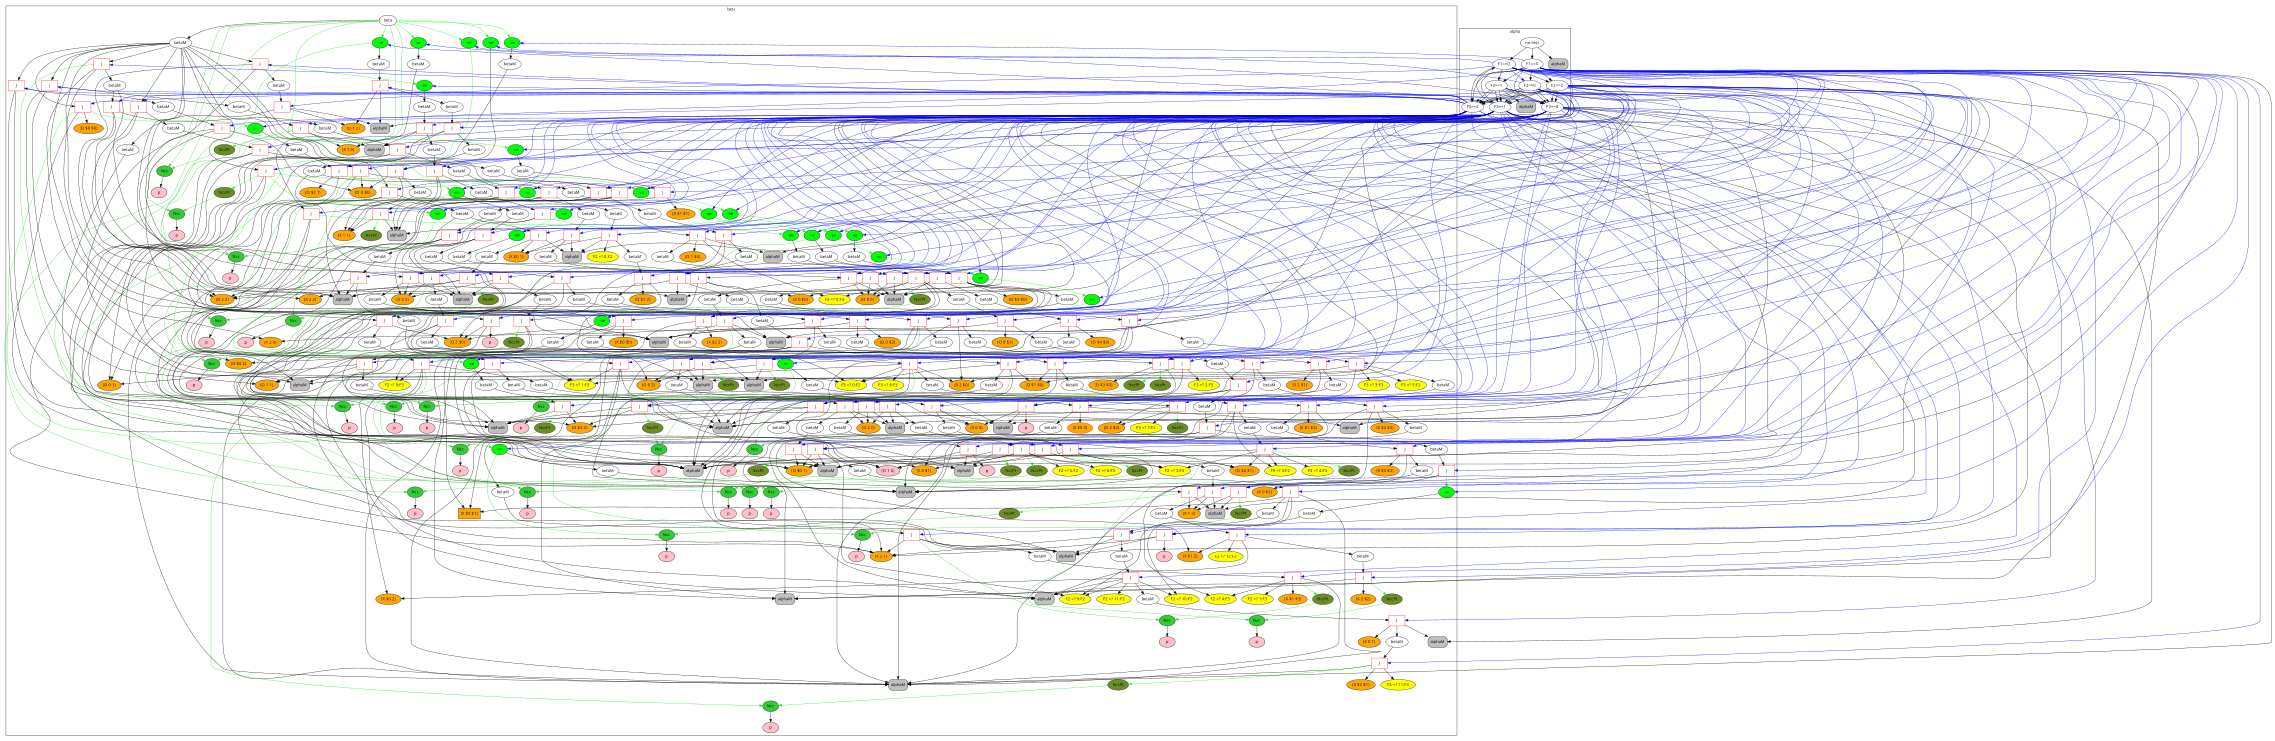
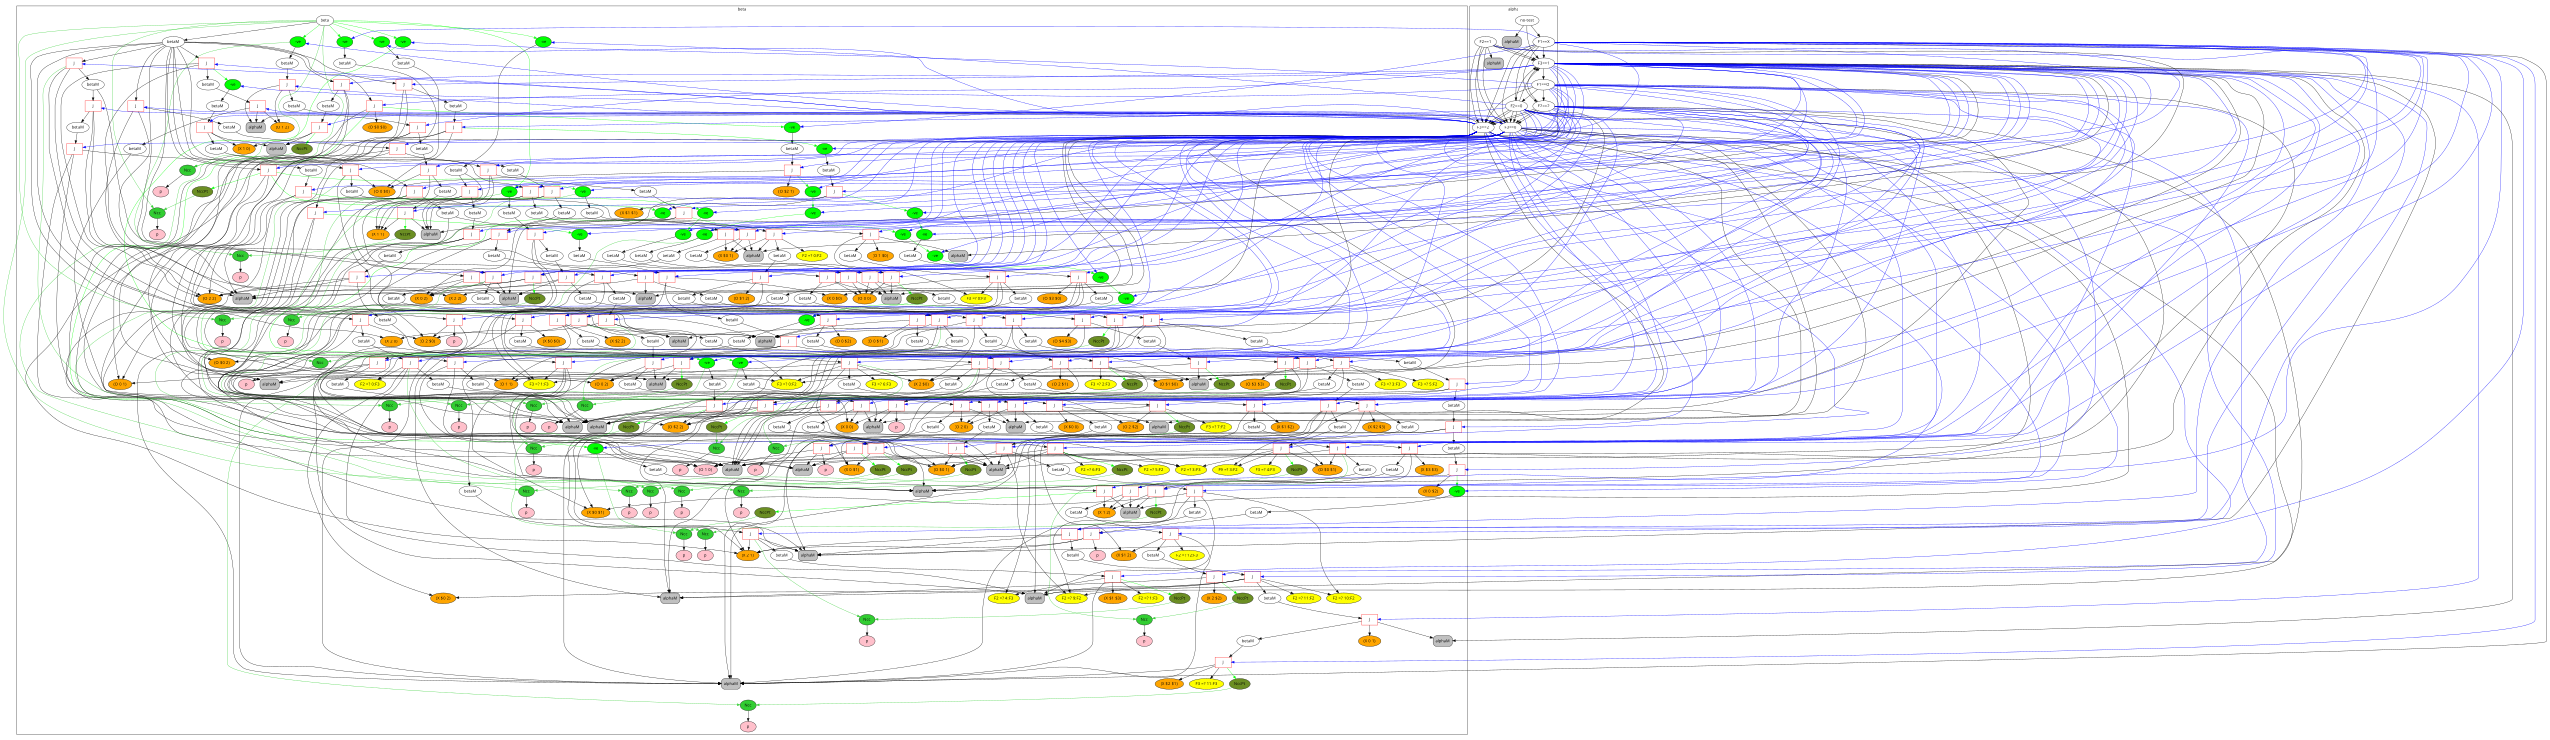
(1519, 53) -> (1528, 42)
(1514, 73) -> (1533, 93)
(1501, 74) -> none
(1514, 75) -> none
(1080, 428) -> (1071, 427)
(469, 514) -> (596, 513)
